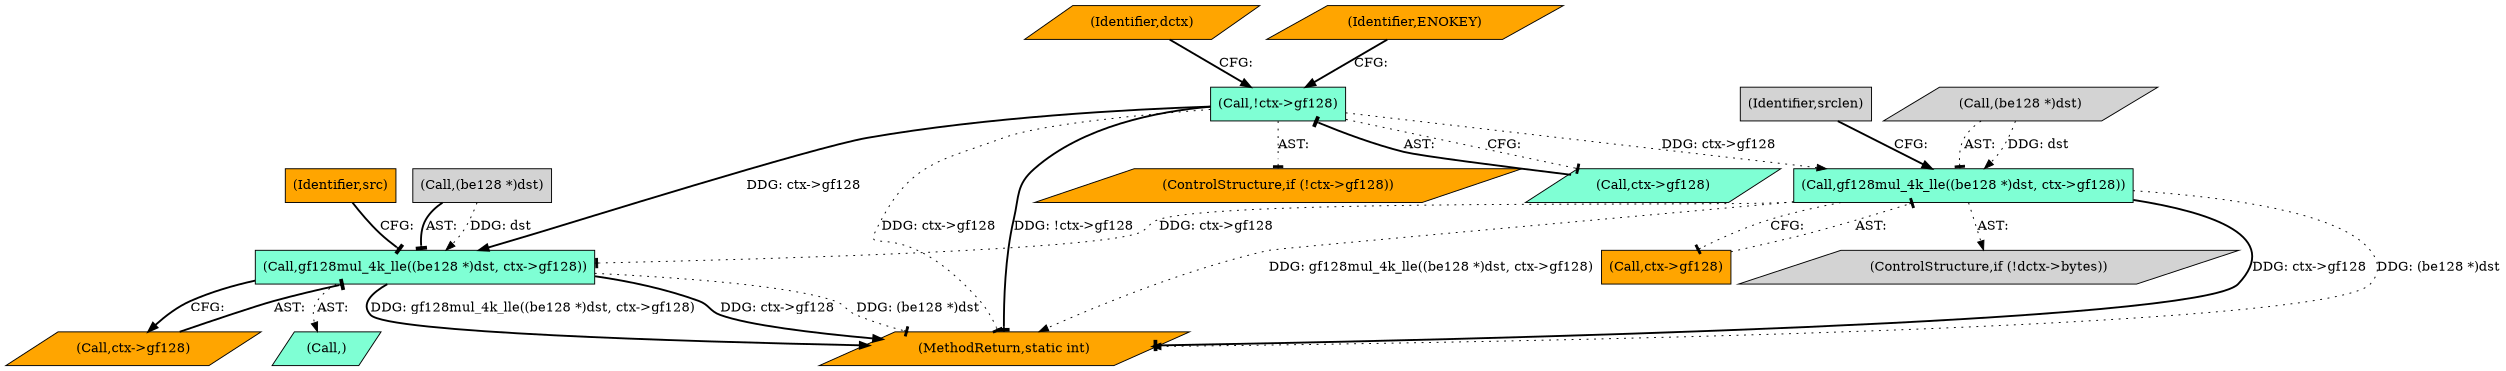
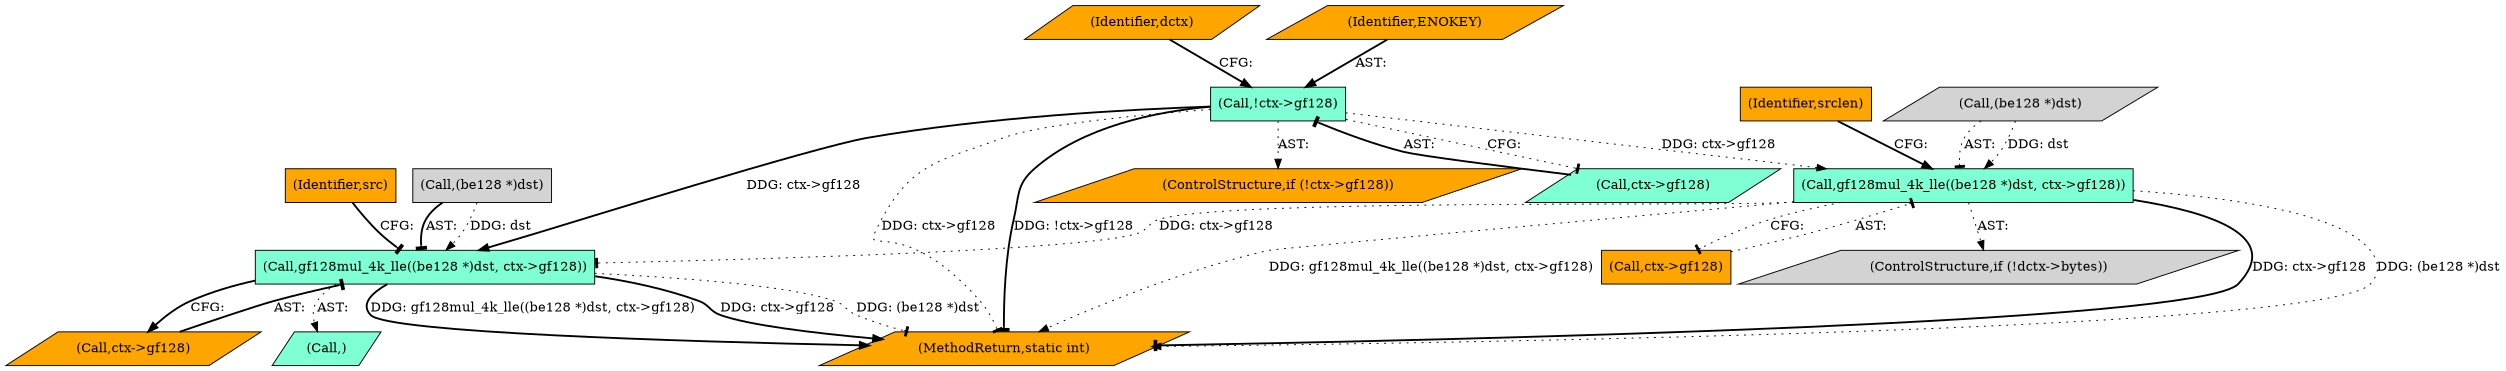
(1373, 63) -> (1373, 63)
(1806, 104) -> (1806, 104)
(1278, 140) -> (1278, 140)
